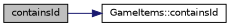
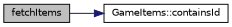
(36, 13) -> (37, 13)
